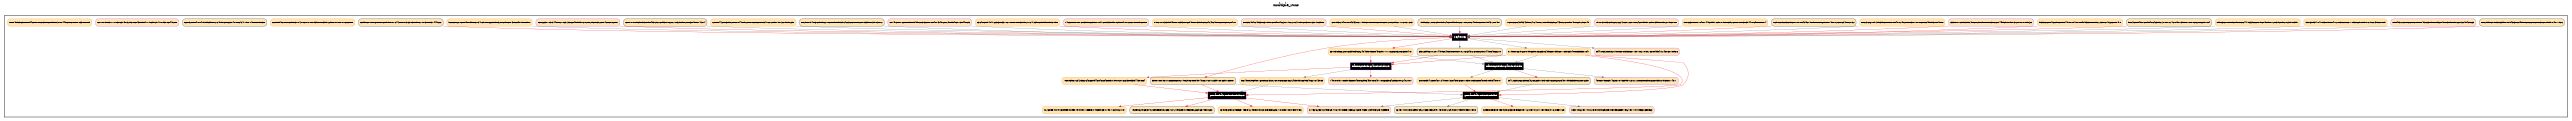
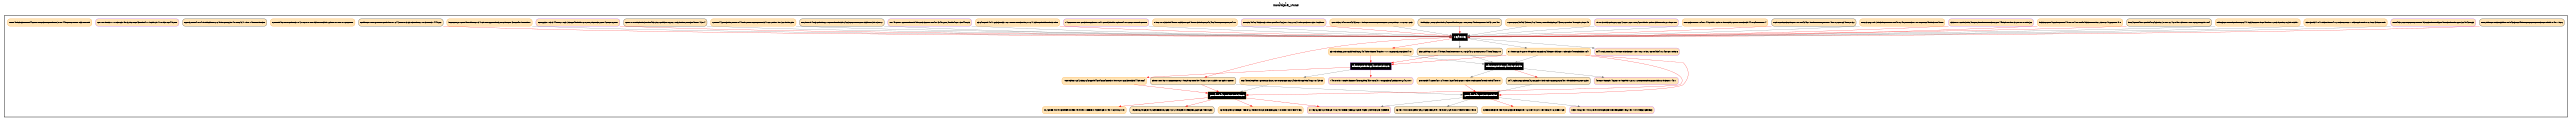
(1460, 37) -> (1460, 37)
(1227, 96) -> (1227, 96)
